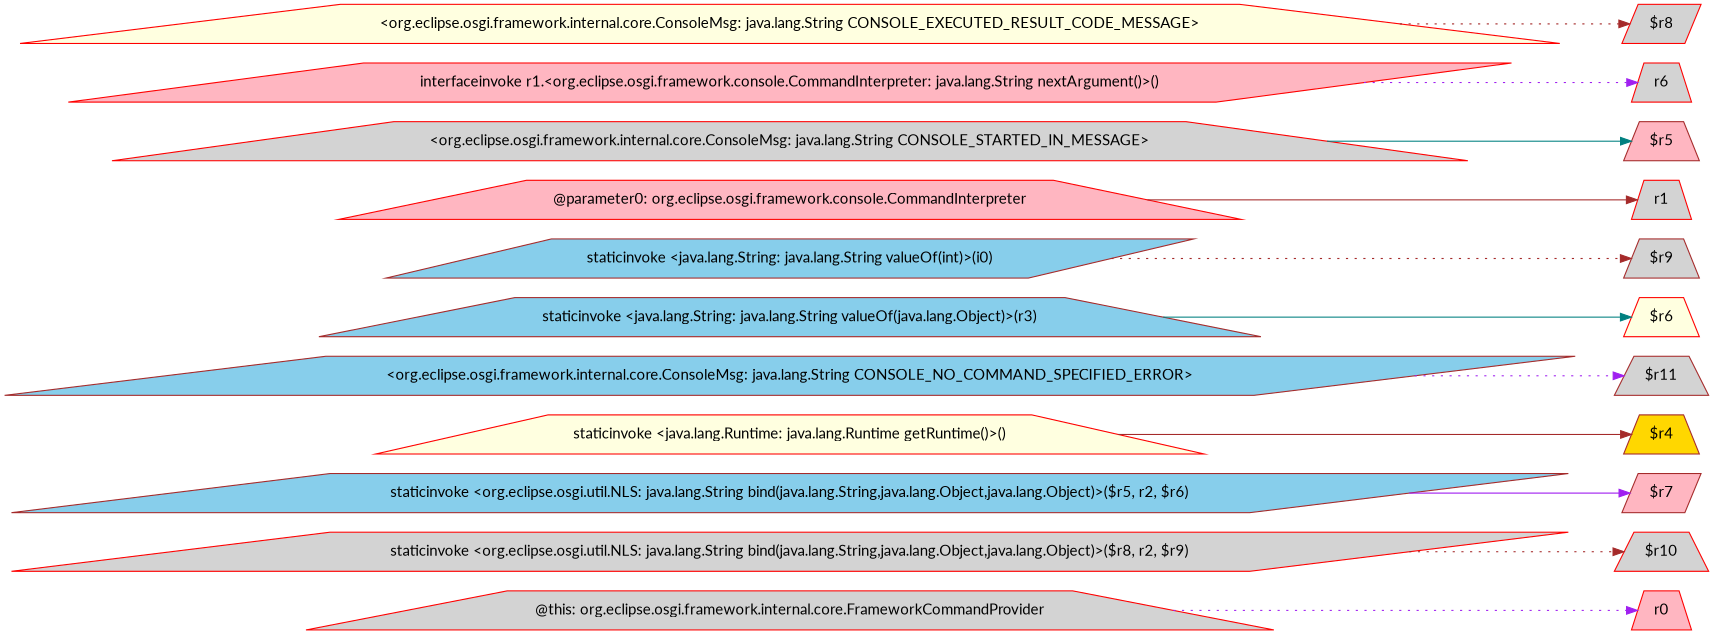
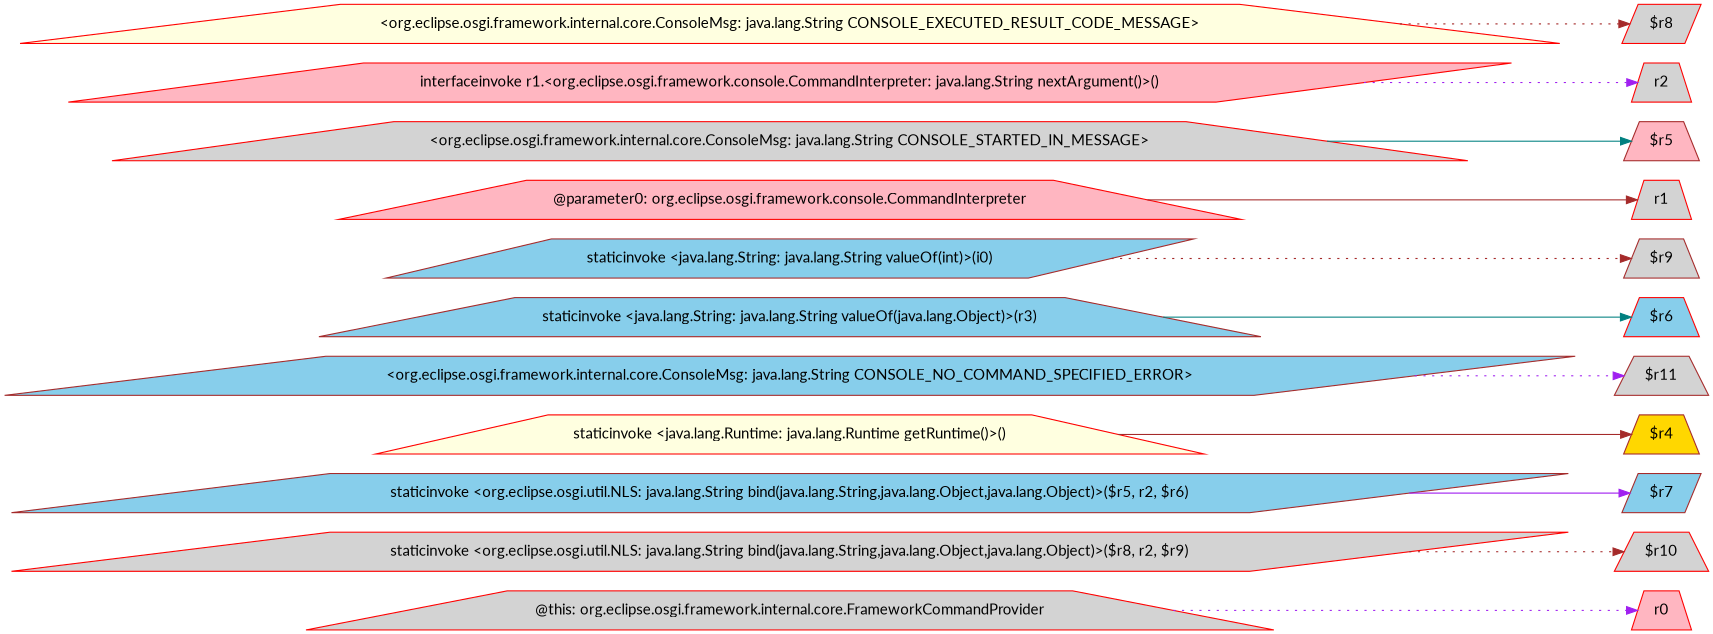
(1662, 83) -> (1662, 83)
(1662, 317) -> (1662, 317)
(1662, 493) -> (1662, 493)
